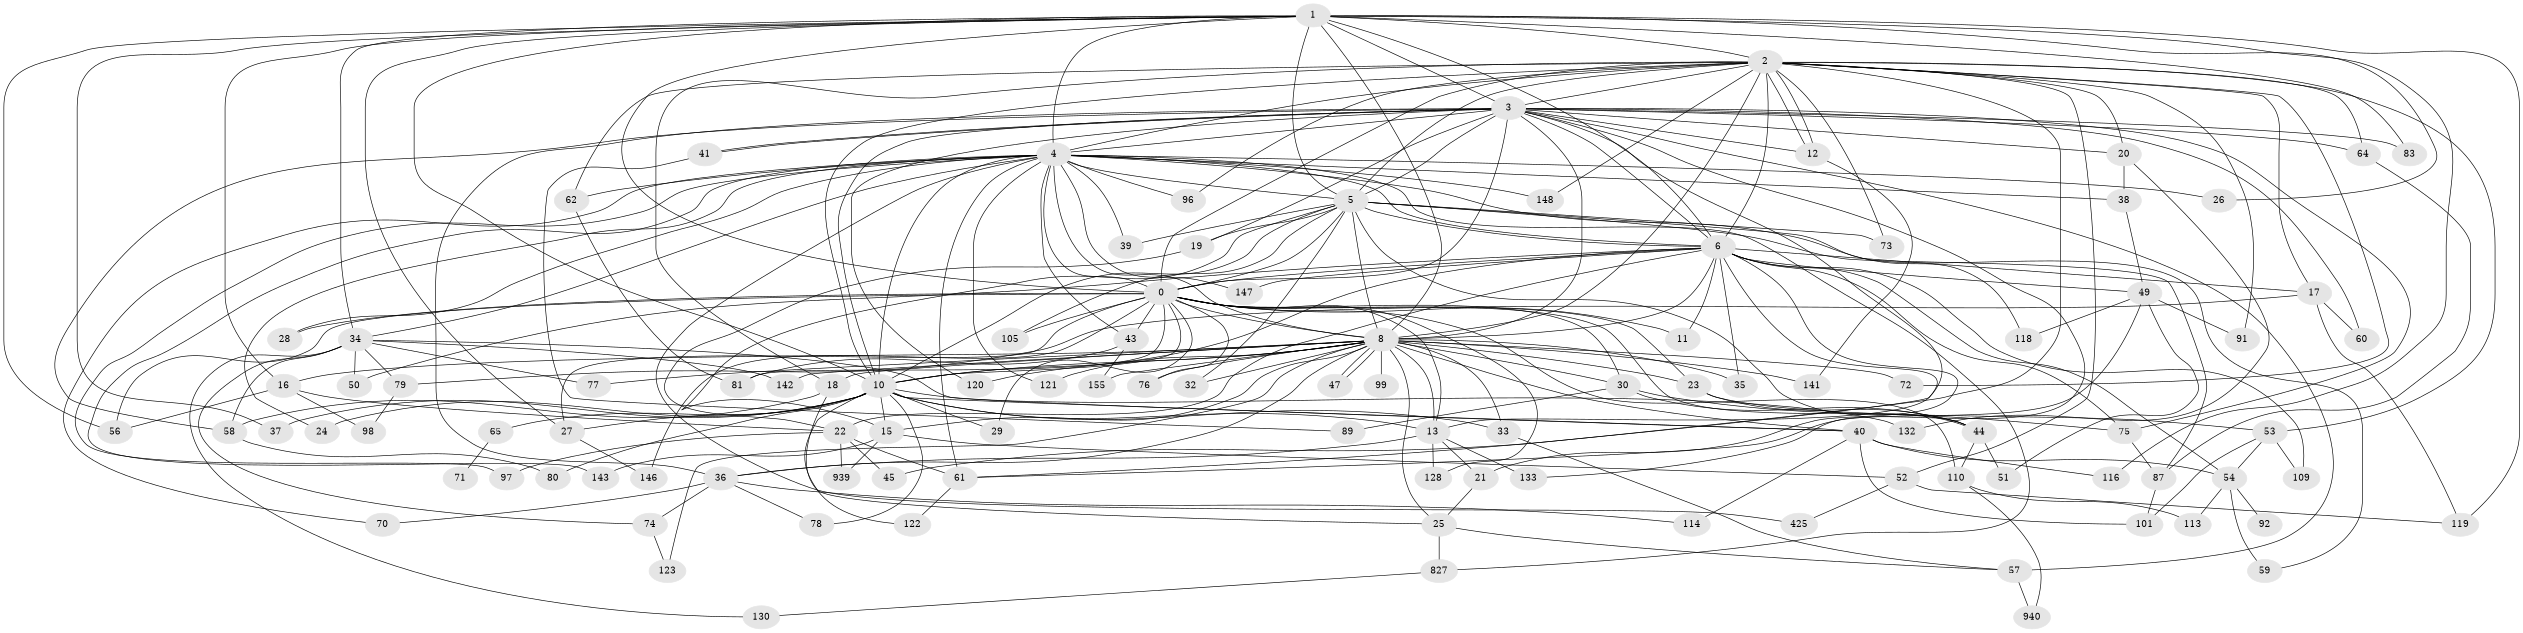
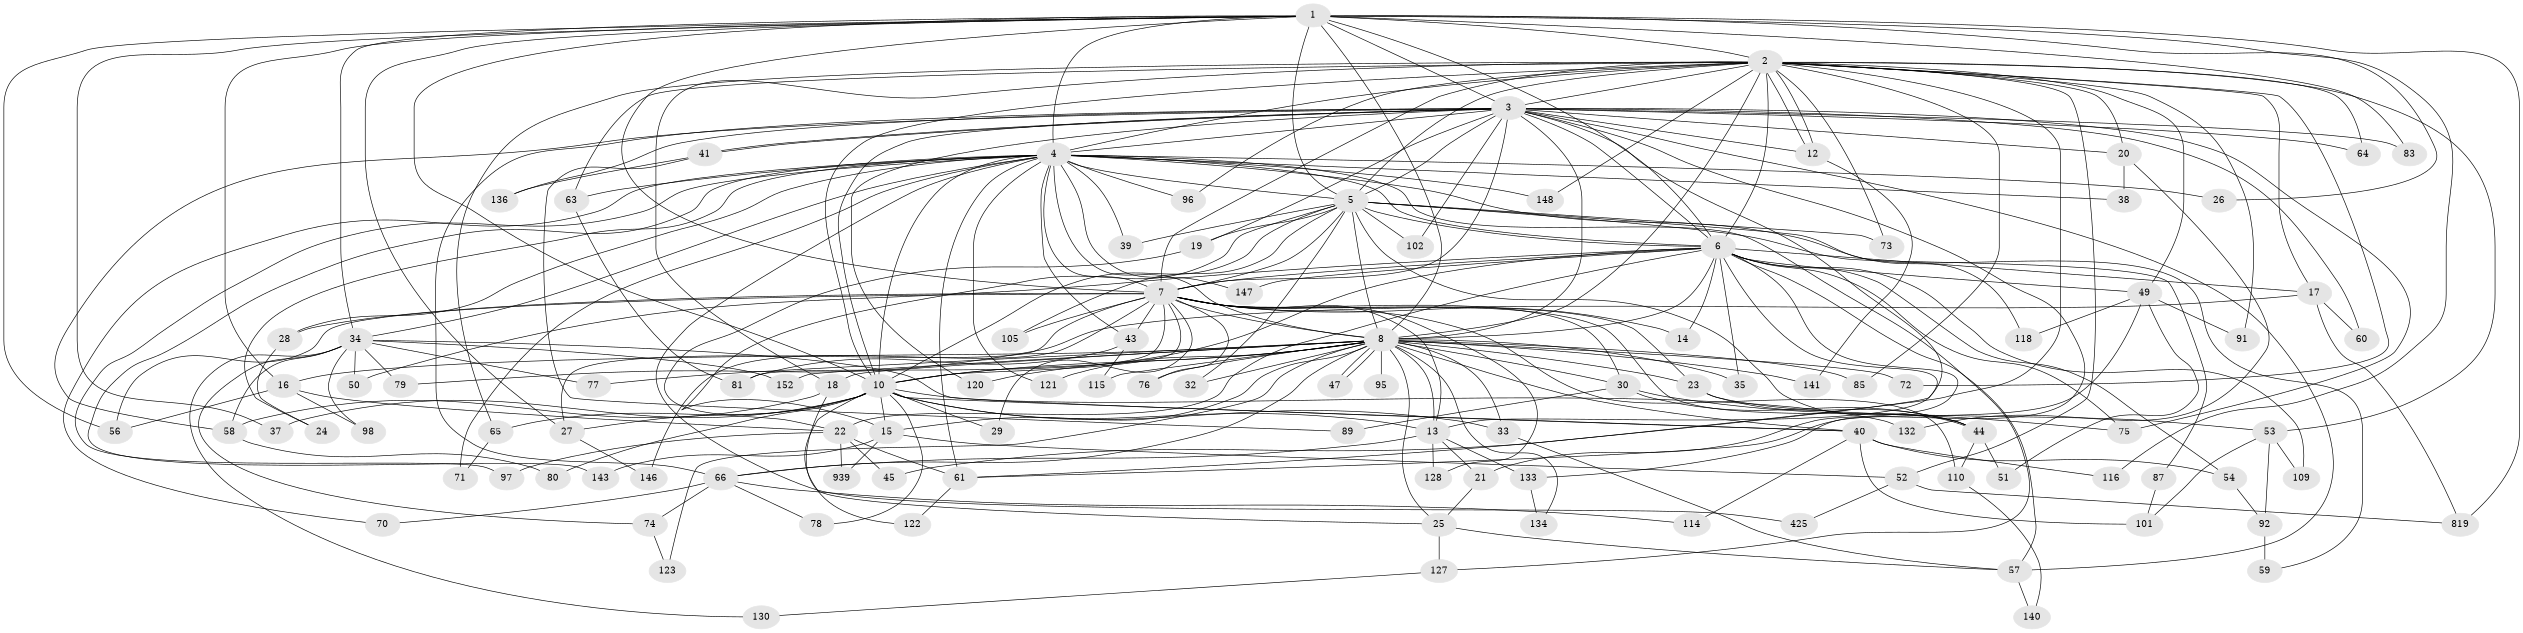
none -> (974, 70)
none -> (500, 201)
(572, 201) -> (572, 201)
none -> (1415, 247)
(2134, 247) -> (2094, 90)
none -> (710, 258)
(1161, 293) -> (1161, 293)
(1683, 340) -> (1683, 340)
none -> (1931, 359)
(2423, 377) -> none
(785, 386) -> (785, 386)
(1097, 386) -> (1097, 386)
(1381, 386) -> (1381, 386)
none -> (1860, 386)
(385, 409) -> (329, 390)
(601, 409) -> (258, 388)
(2250, 455) -> (2267, 478)
(2144, 458) -> none
(721, 478) -> (721, 478)
none -> (1539, 525)
(2193, 525) -> none
(2460, 525) -> (2460, 525)
(2238, 527) -> (2265, 549)
(1439, 571) -> (1439, 571)
(2032, 617) -> (2032, 617)
